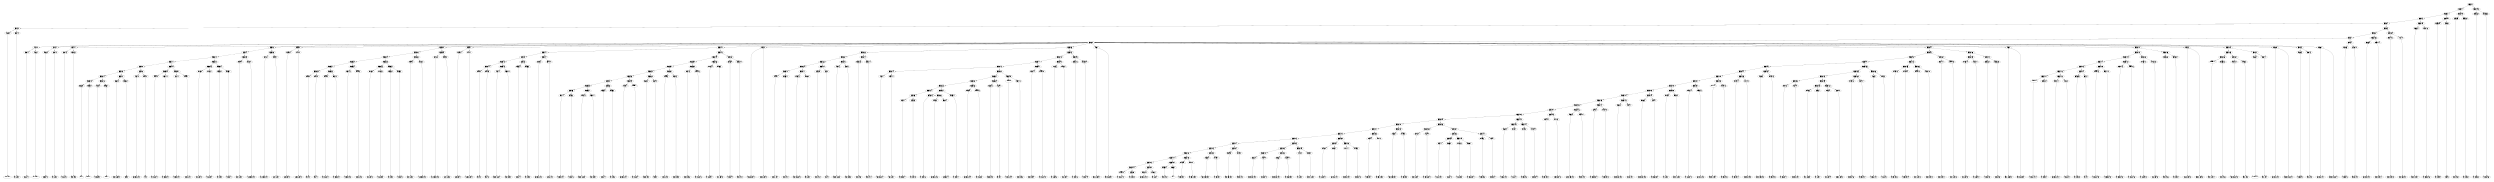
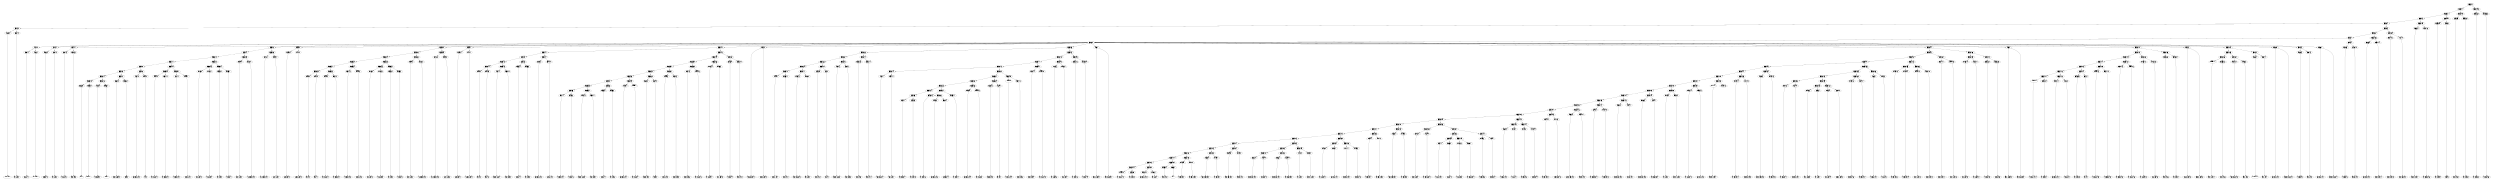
(1724, 177) -> none
